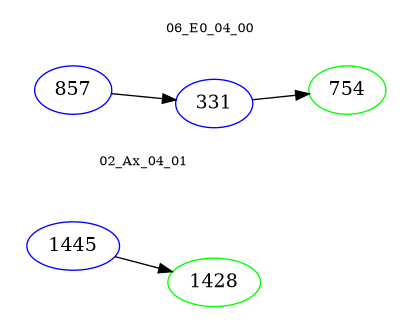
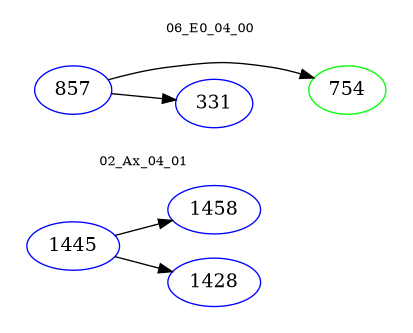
(274, 98) -> (204, 63)
none -> (214, 210)
(214, 282) -> (214, 282)
